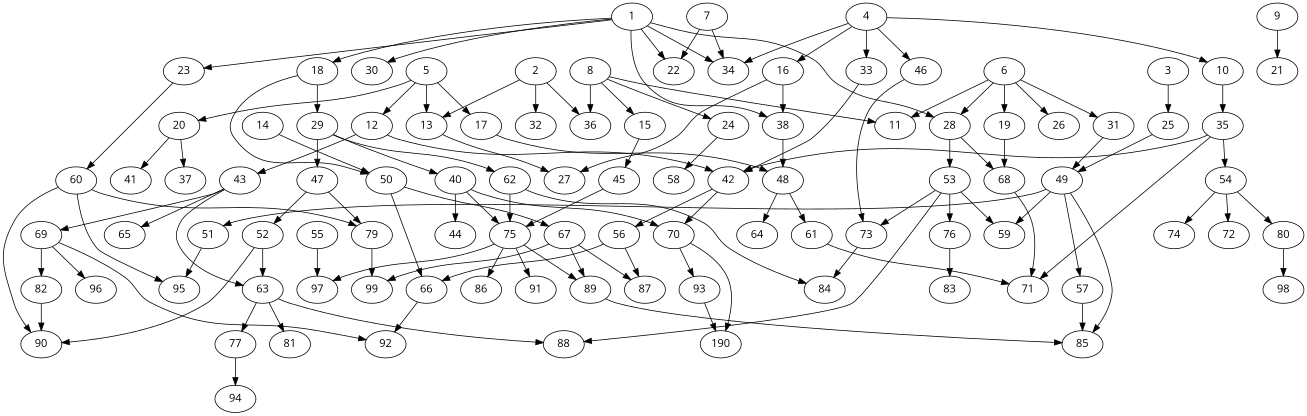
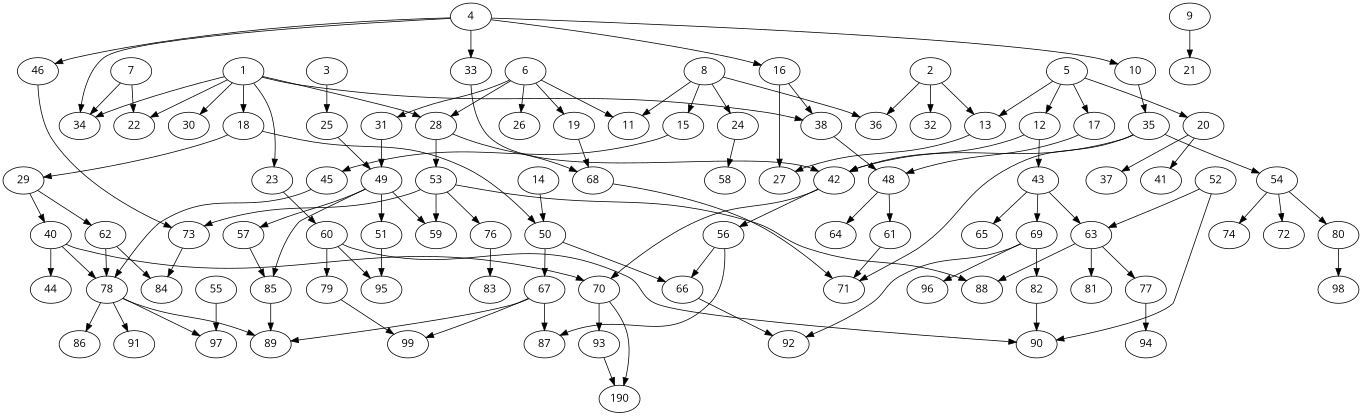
(317, 180) -> none
(510, 235) -> (107, 290)
(829, 329) -> (271, 313)
